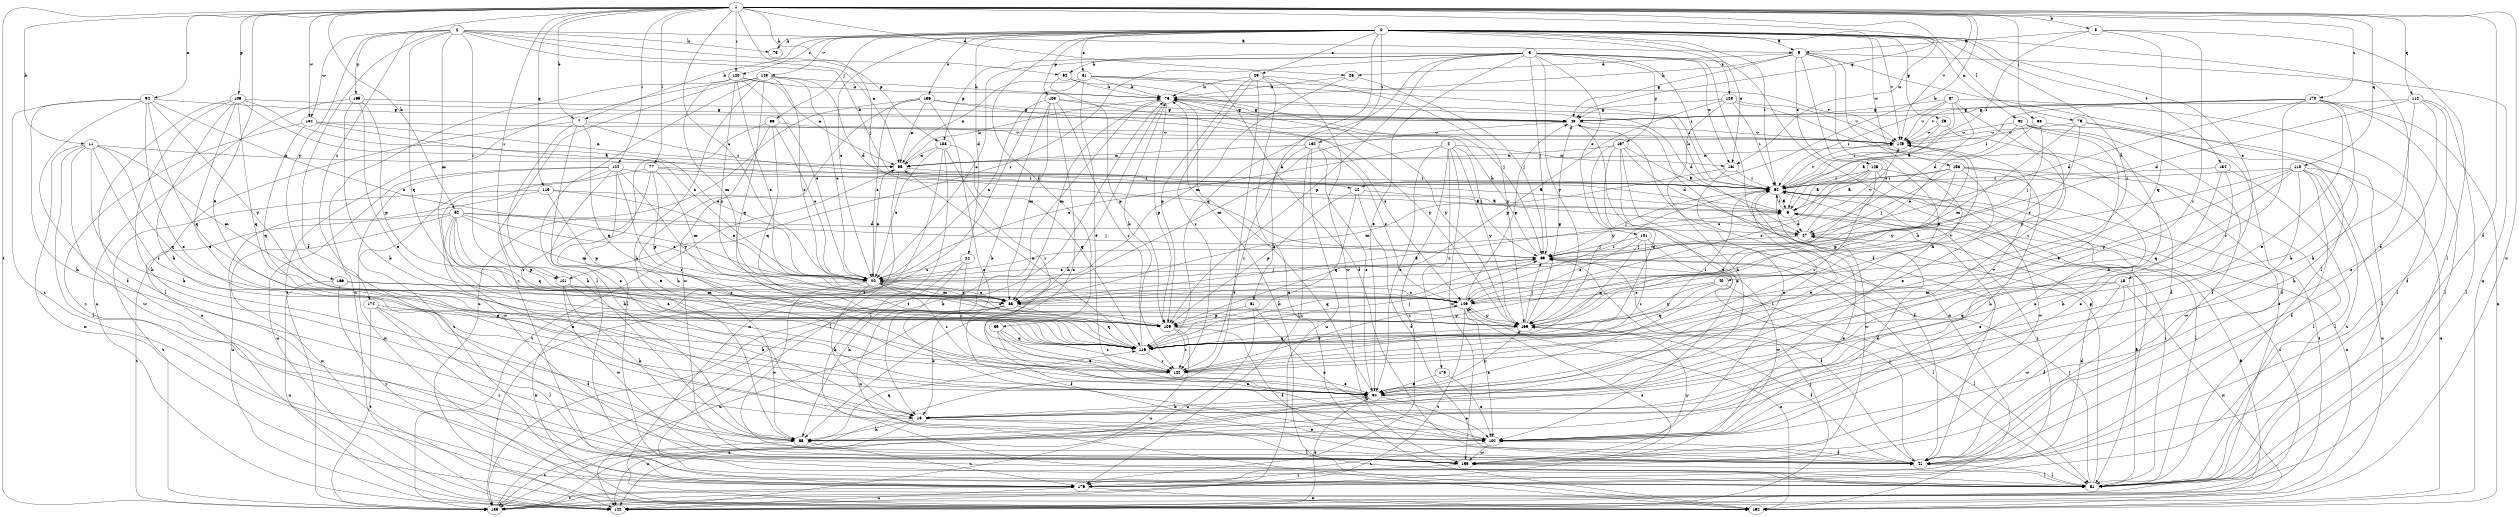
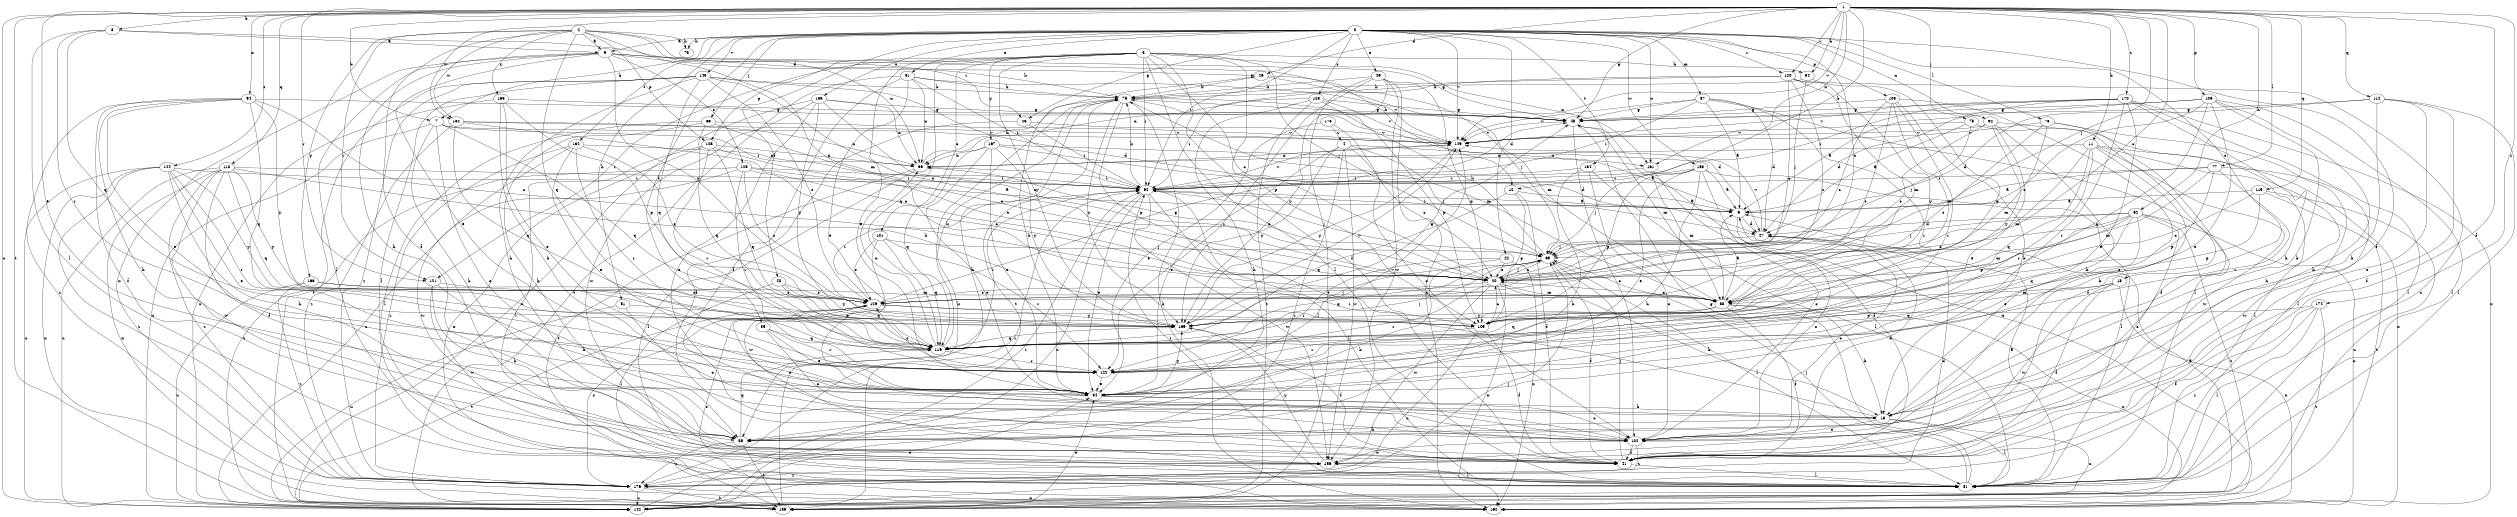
none -> (1543, 33)
(642, 87) -> (264, 87)
(2039, 122) -> (1972, 122)
(1958, 127) -> (579, 45)
(1264, 242) -> (1026, 160)
(1446, 260) -> (1336, 132)
